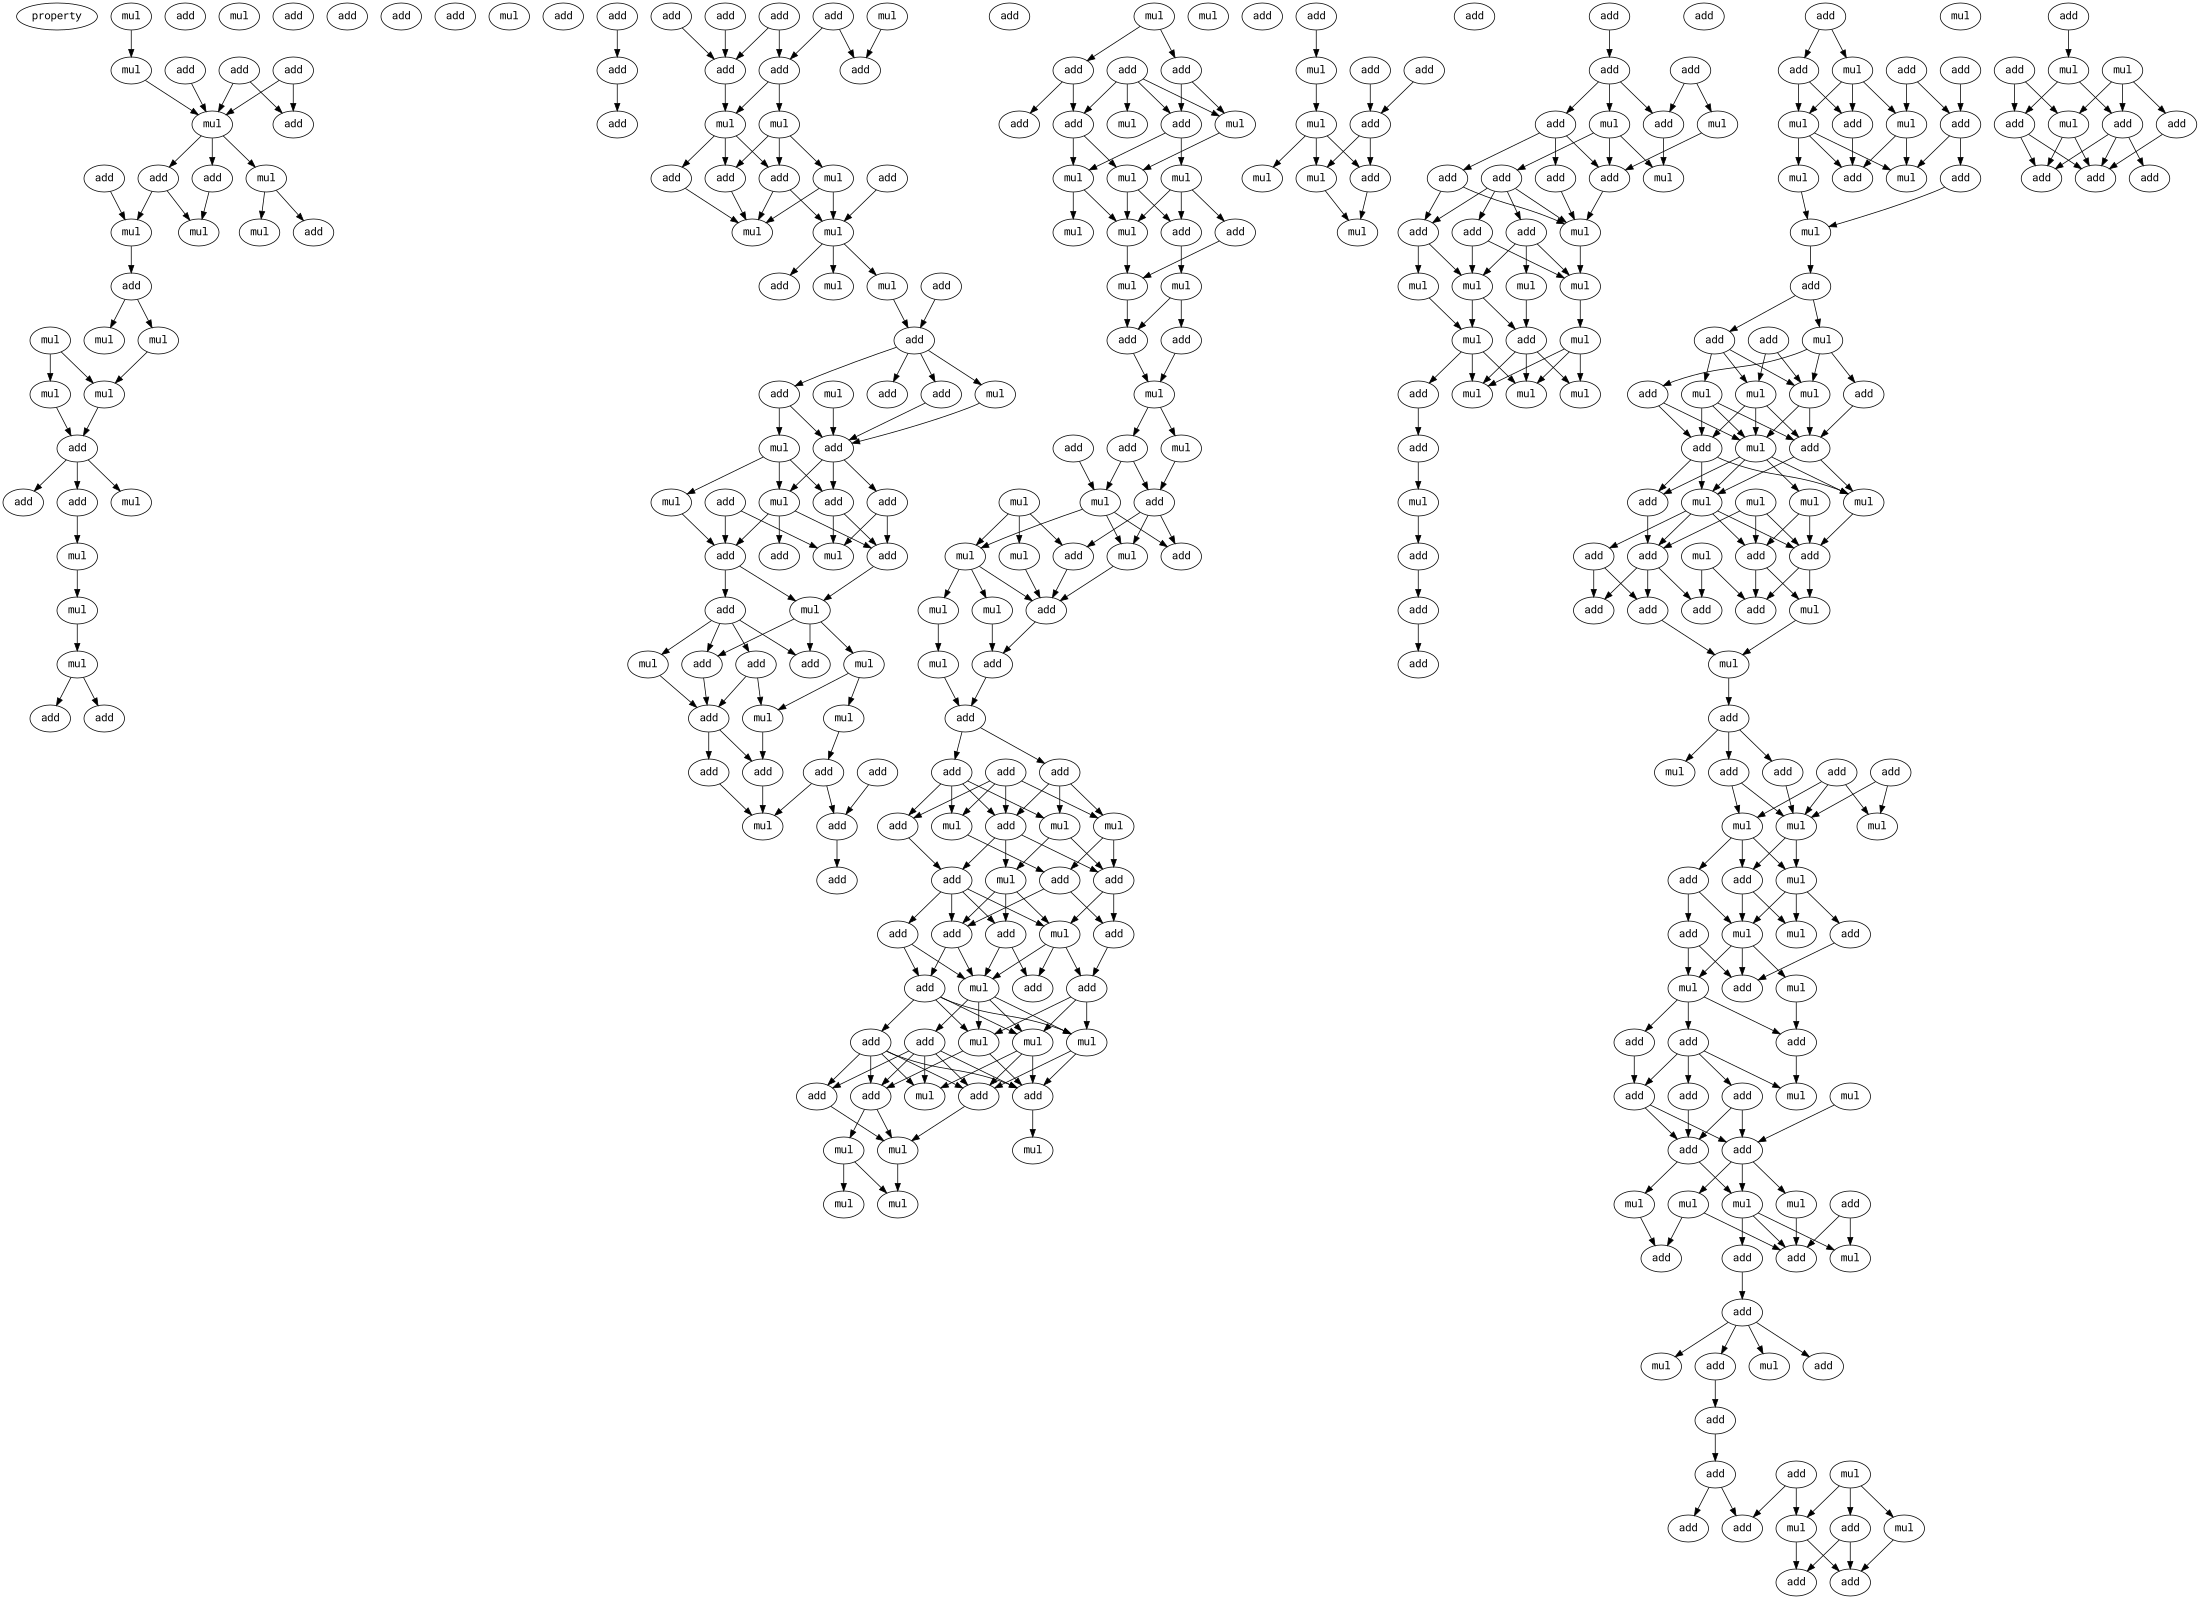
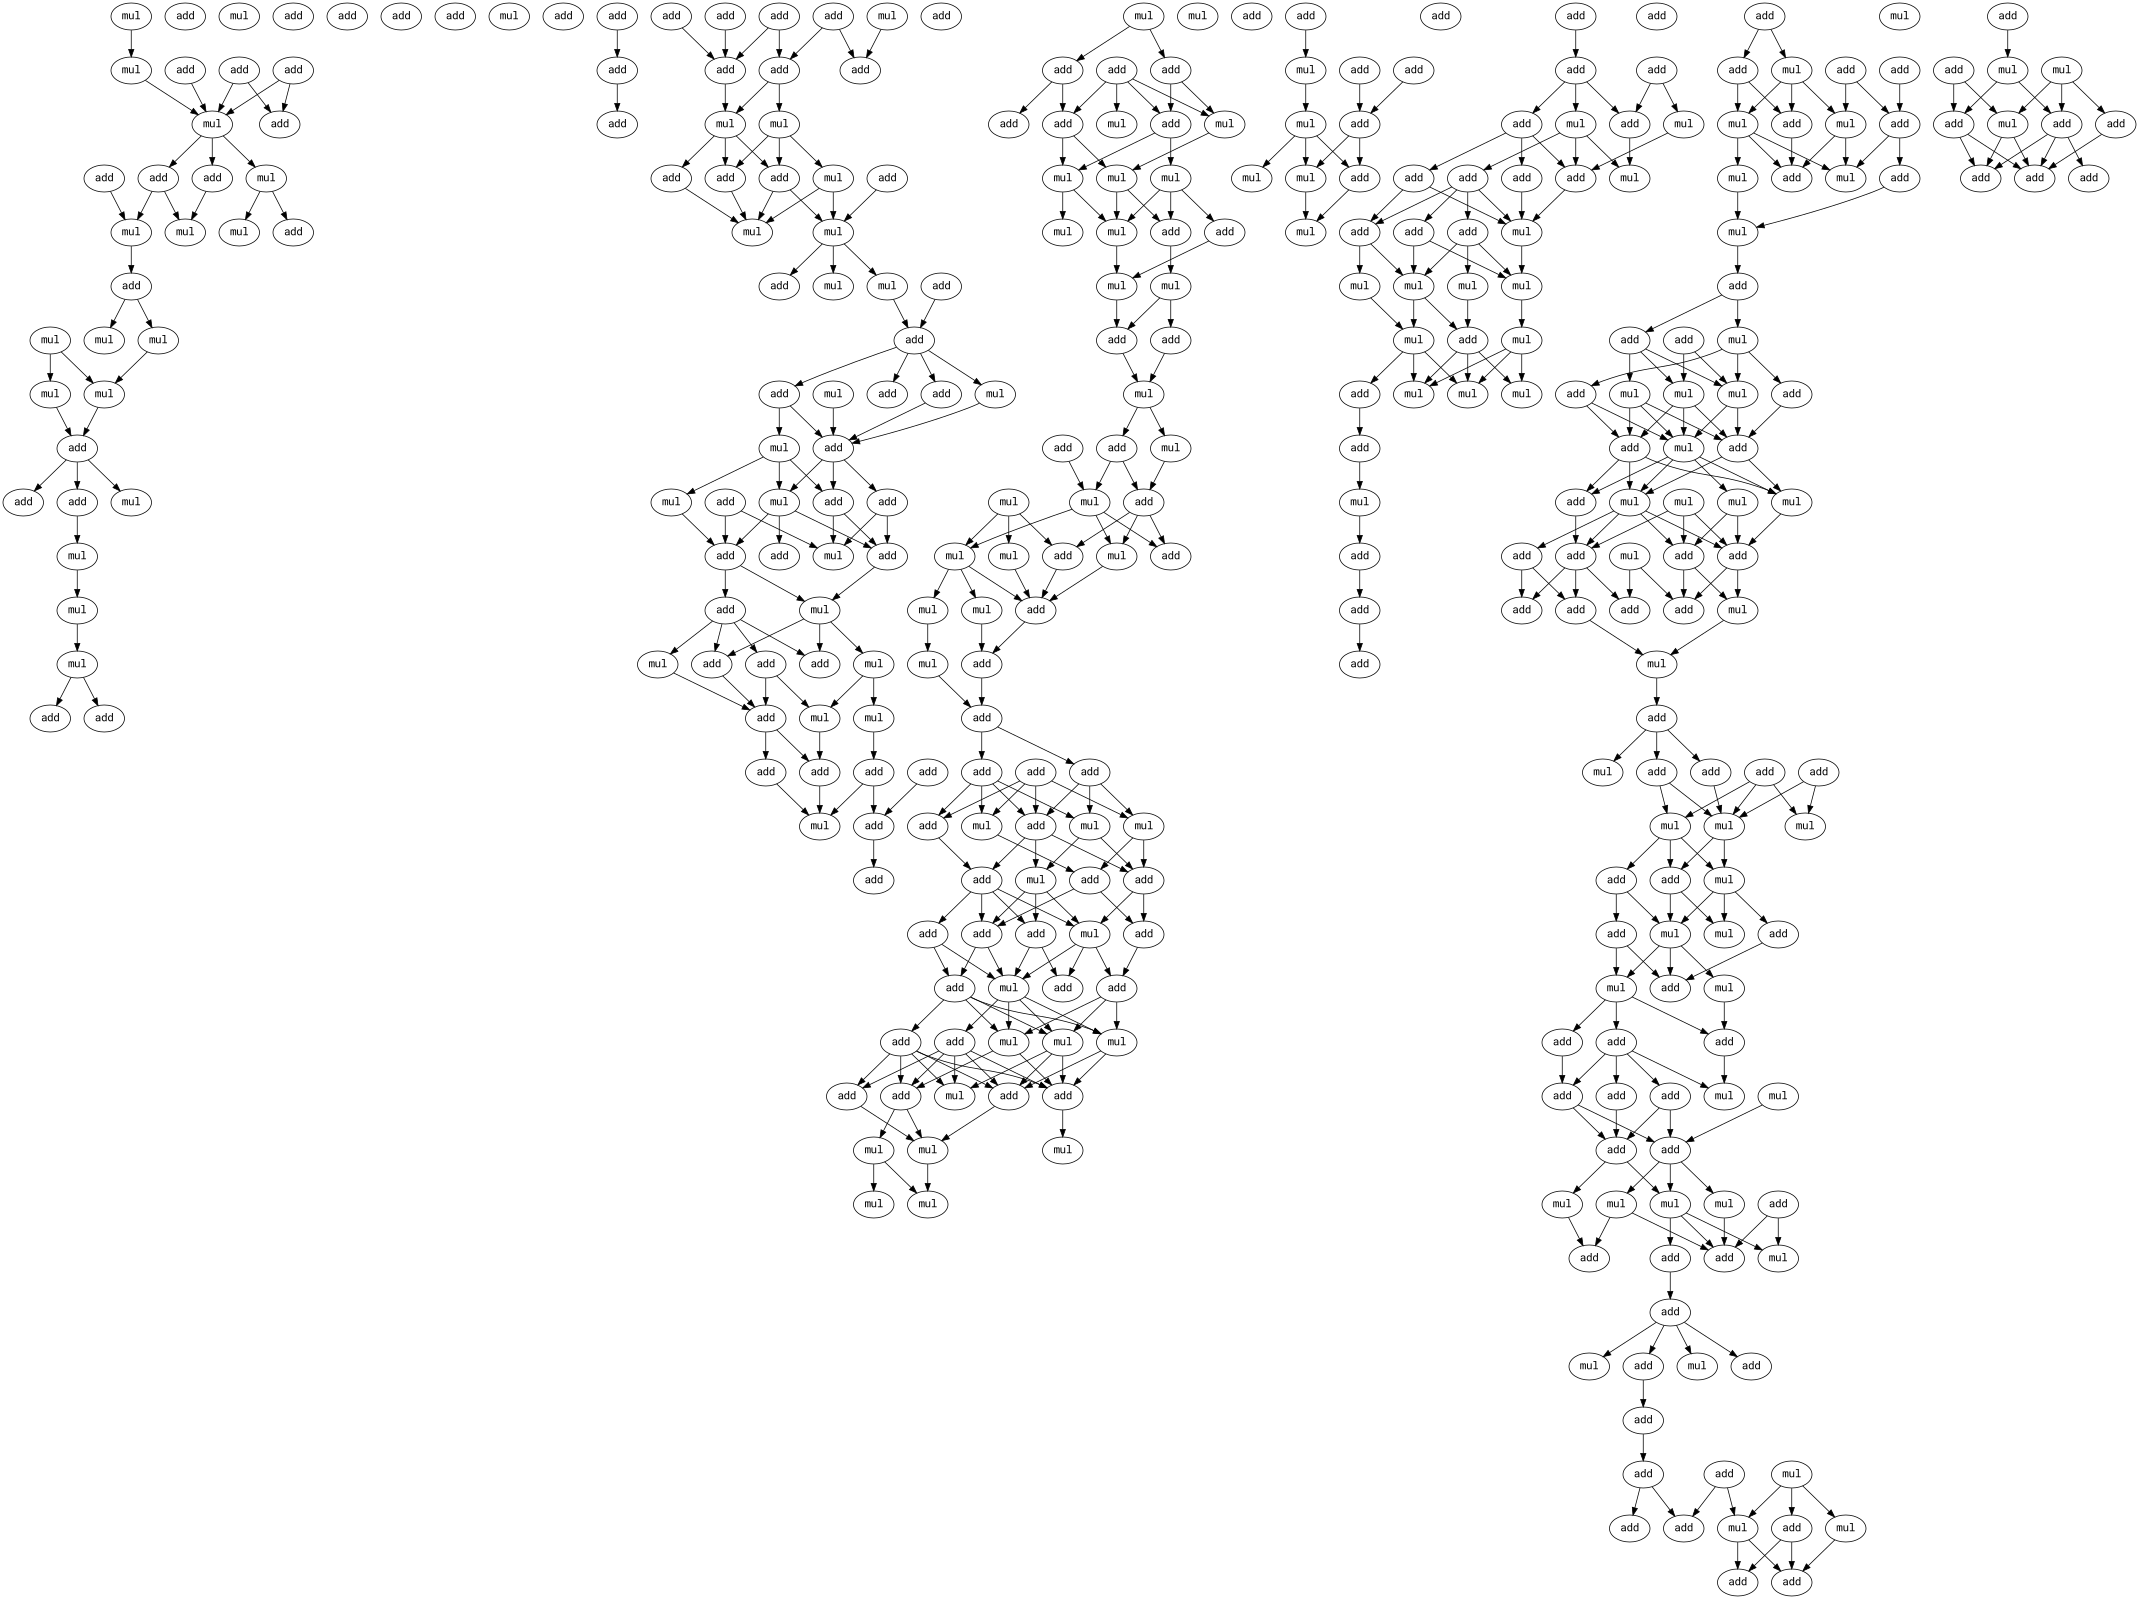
(57, 16) -> none
